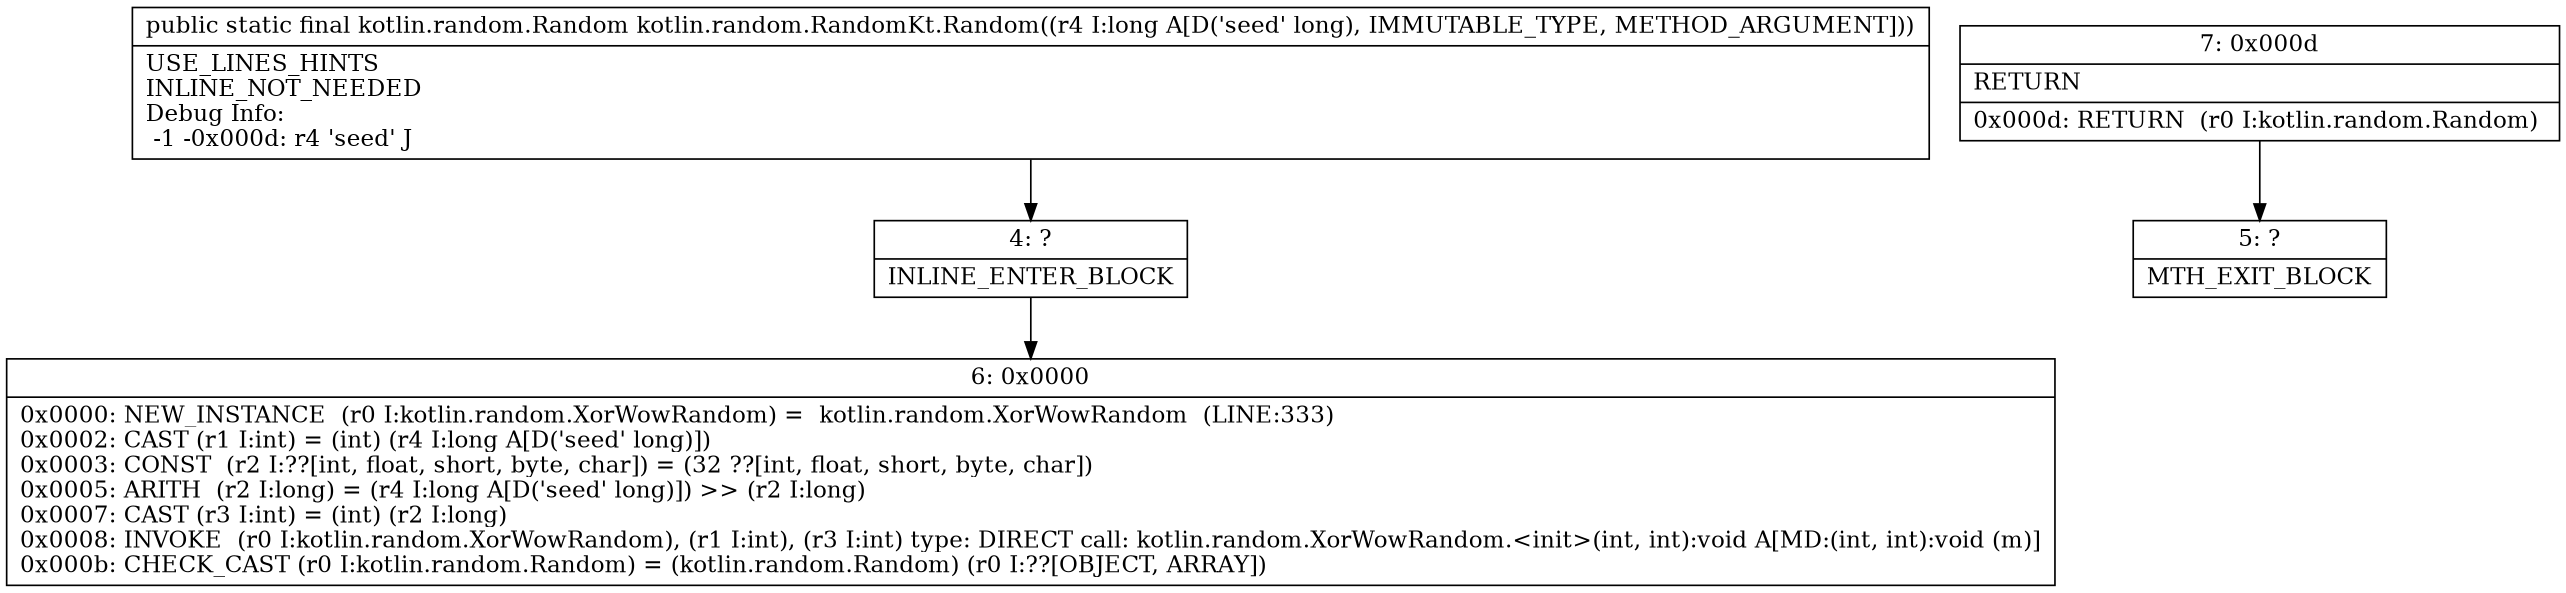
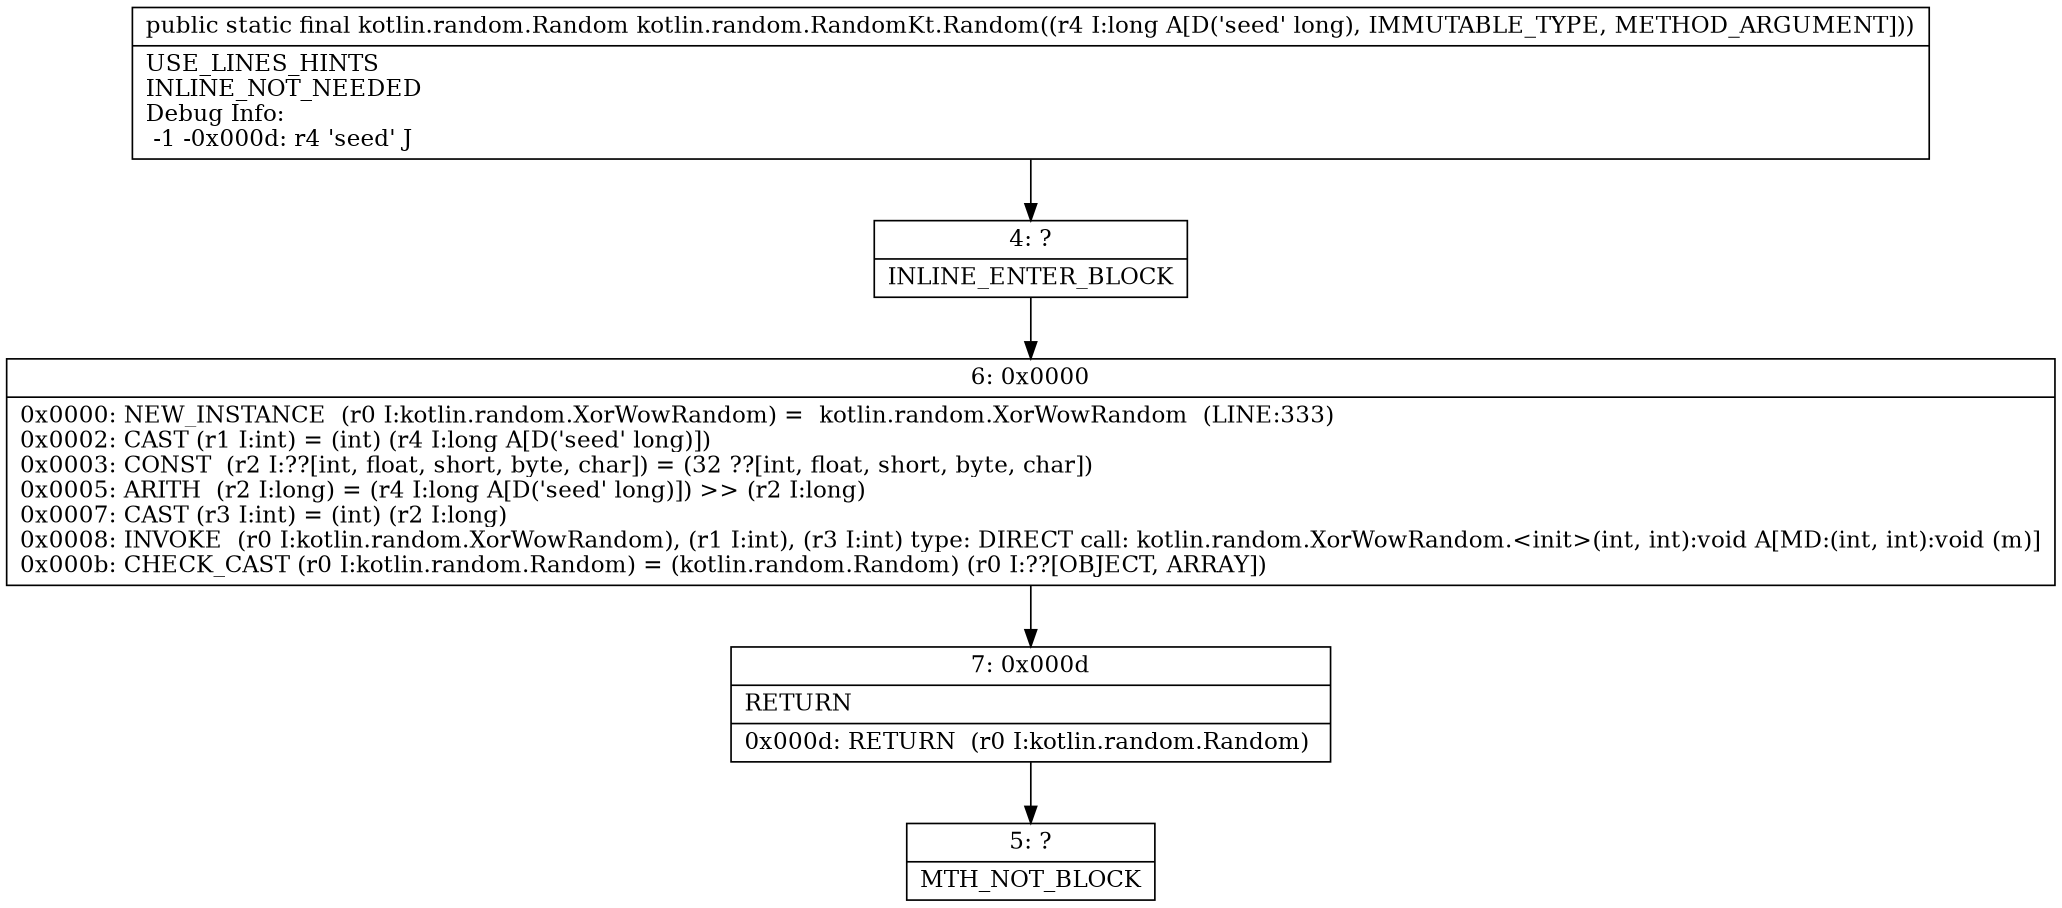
(2260, 277) -> (1031, 880)
none -> (1031, 607)
